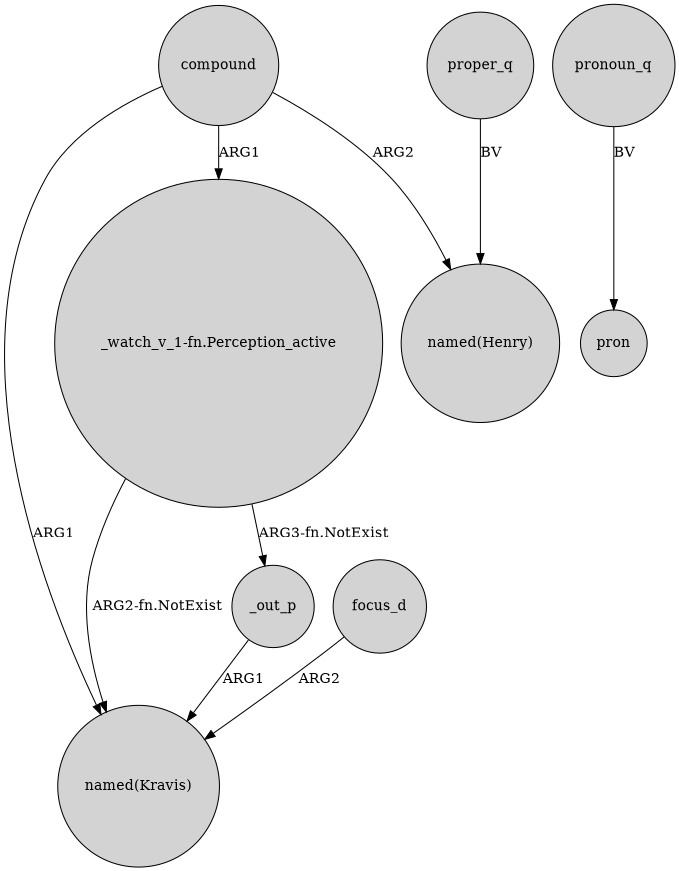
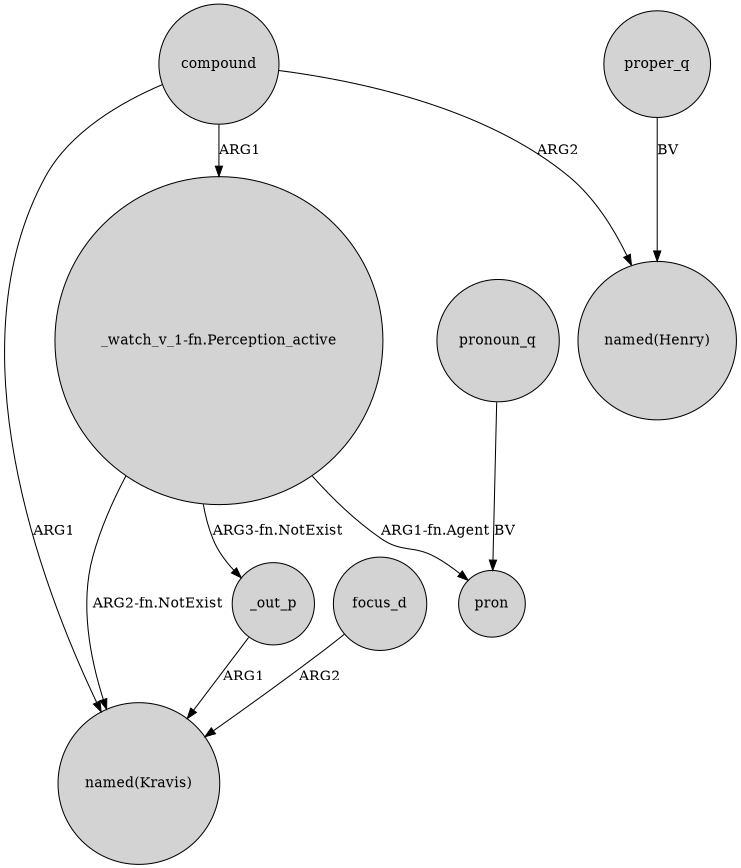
none -> (379, 537)
